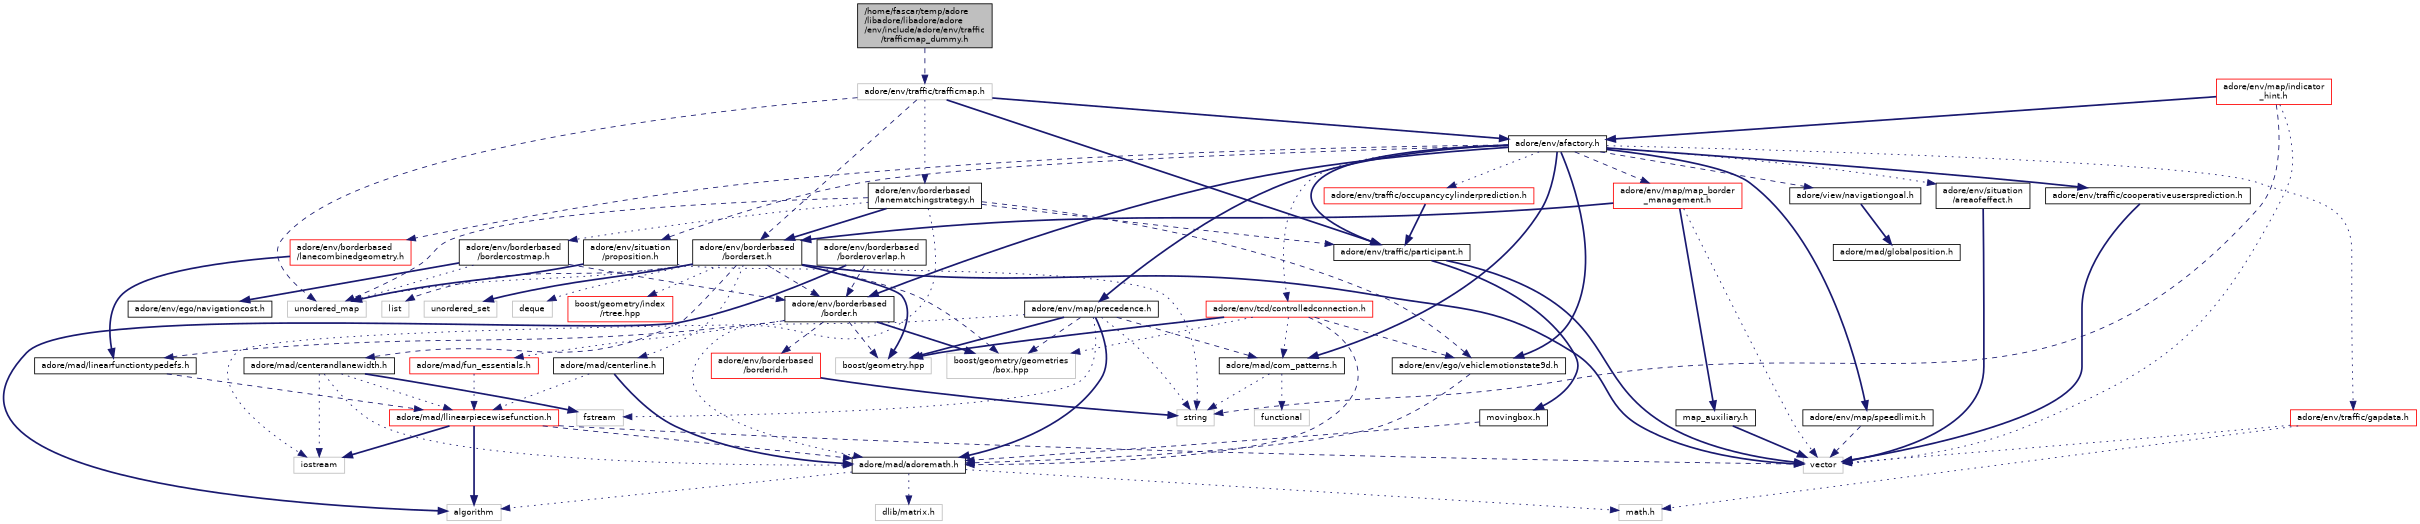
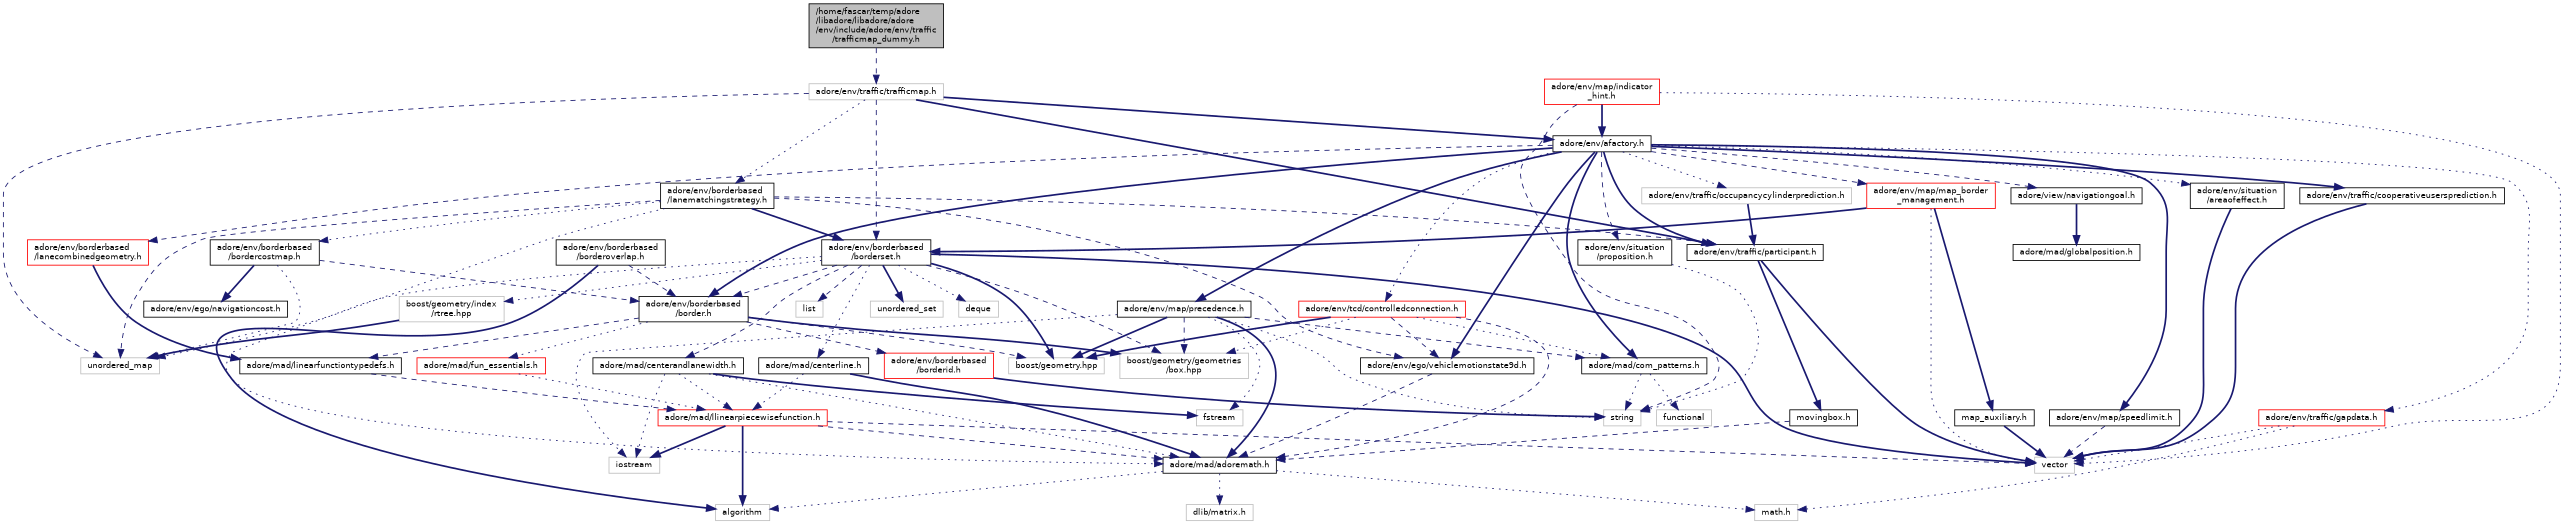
(1429, 196) -> (1747, 196)
(472, 281) -> (296, 335)
(620, 309) -> (452, 309)
